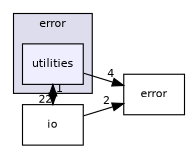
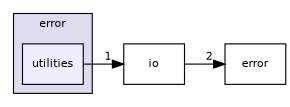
(100, 78) -> none
(53, 100) -> none
